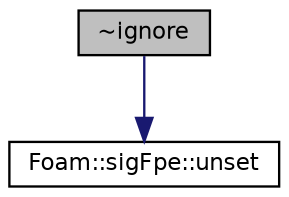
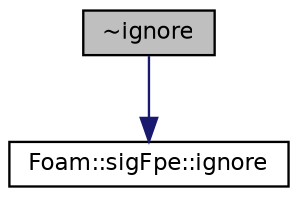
(144, 164) -> (149, 164)
